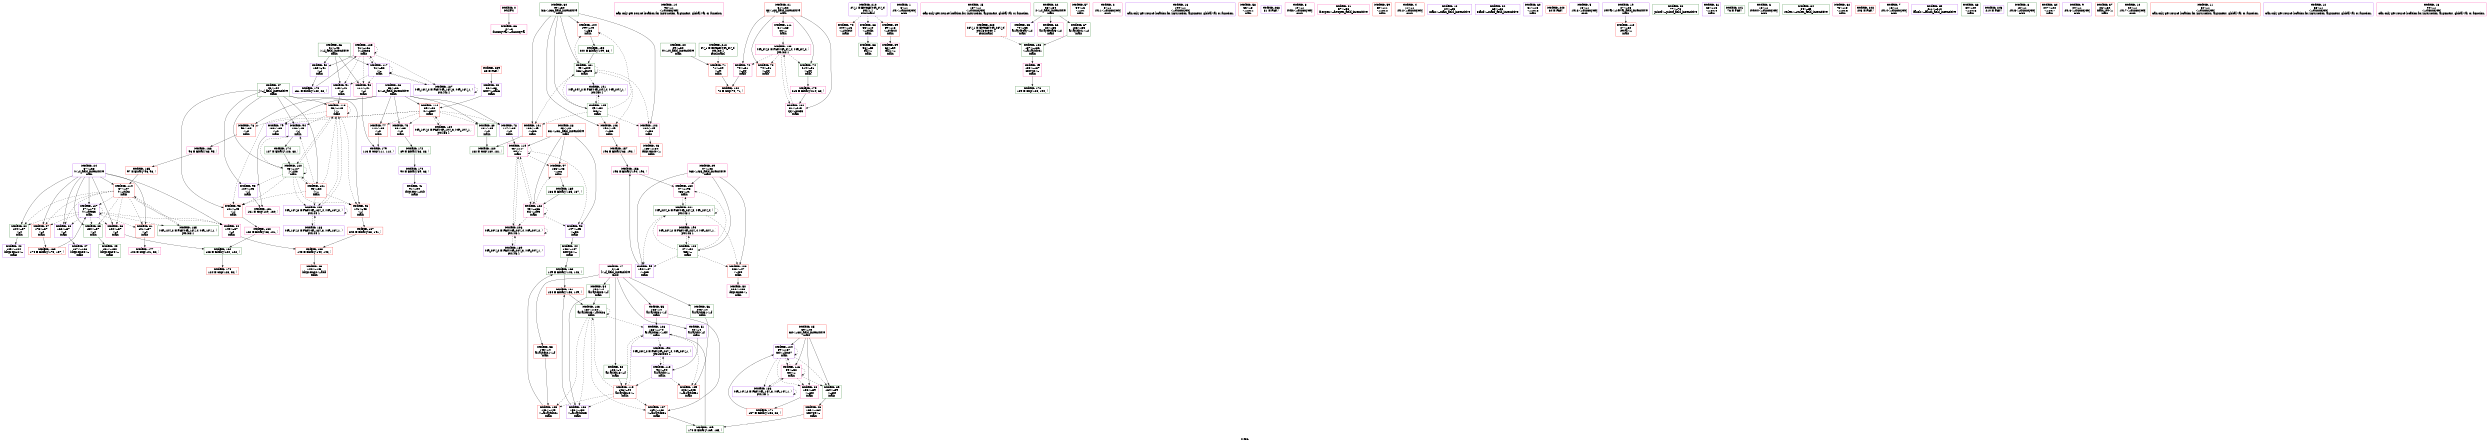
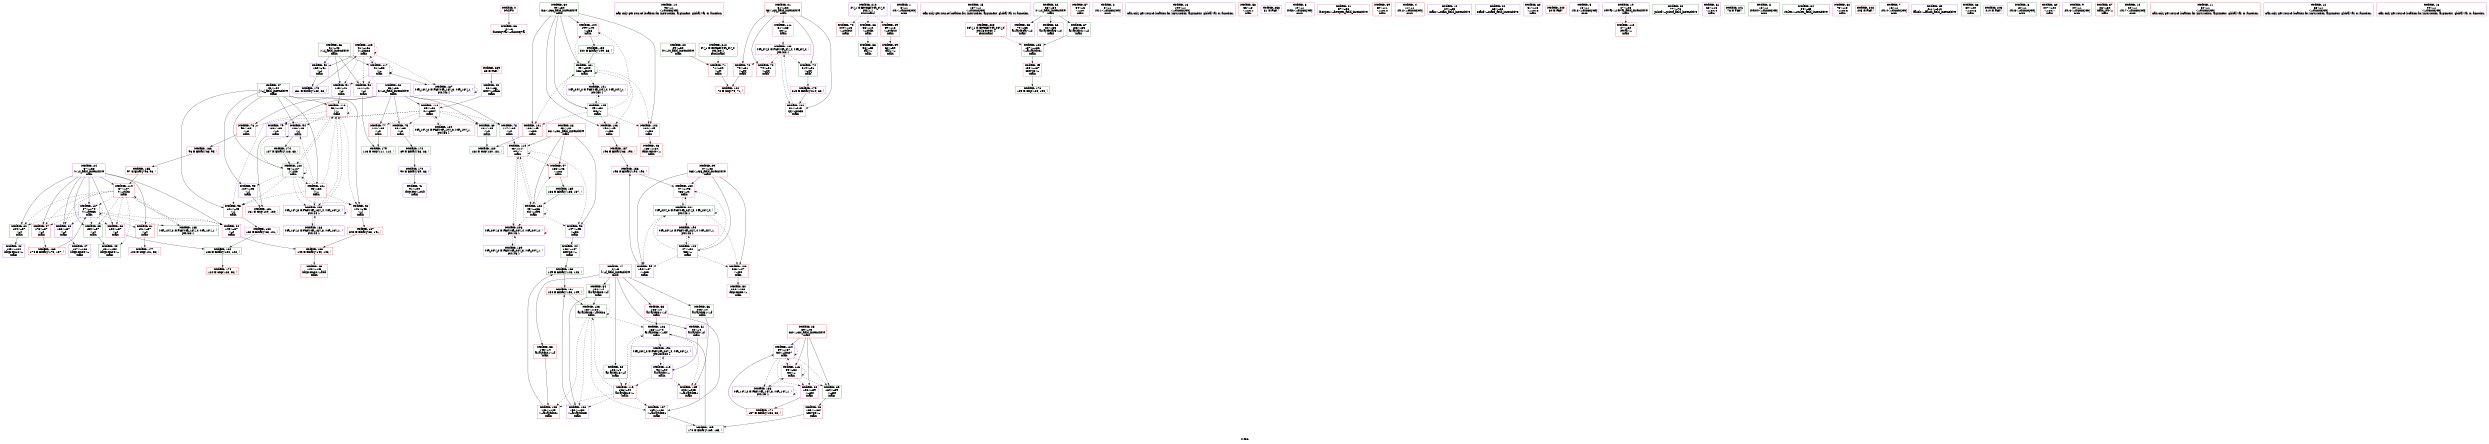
(378, 150) -> (378, 150)
(136, 209) -> (130, 221)
